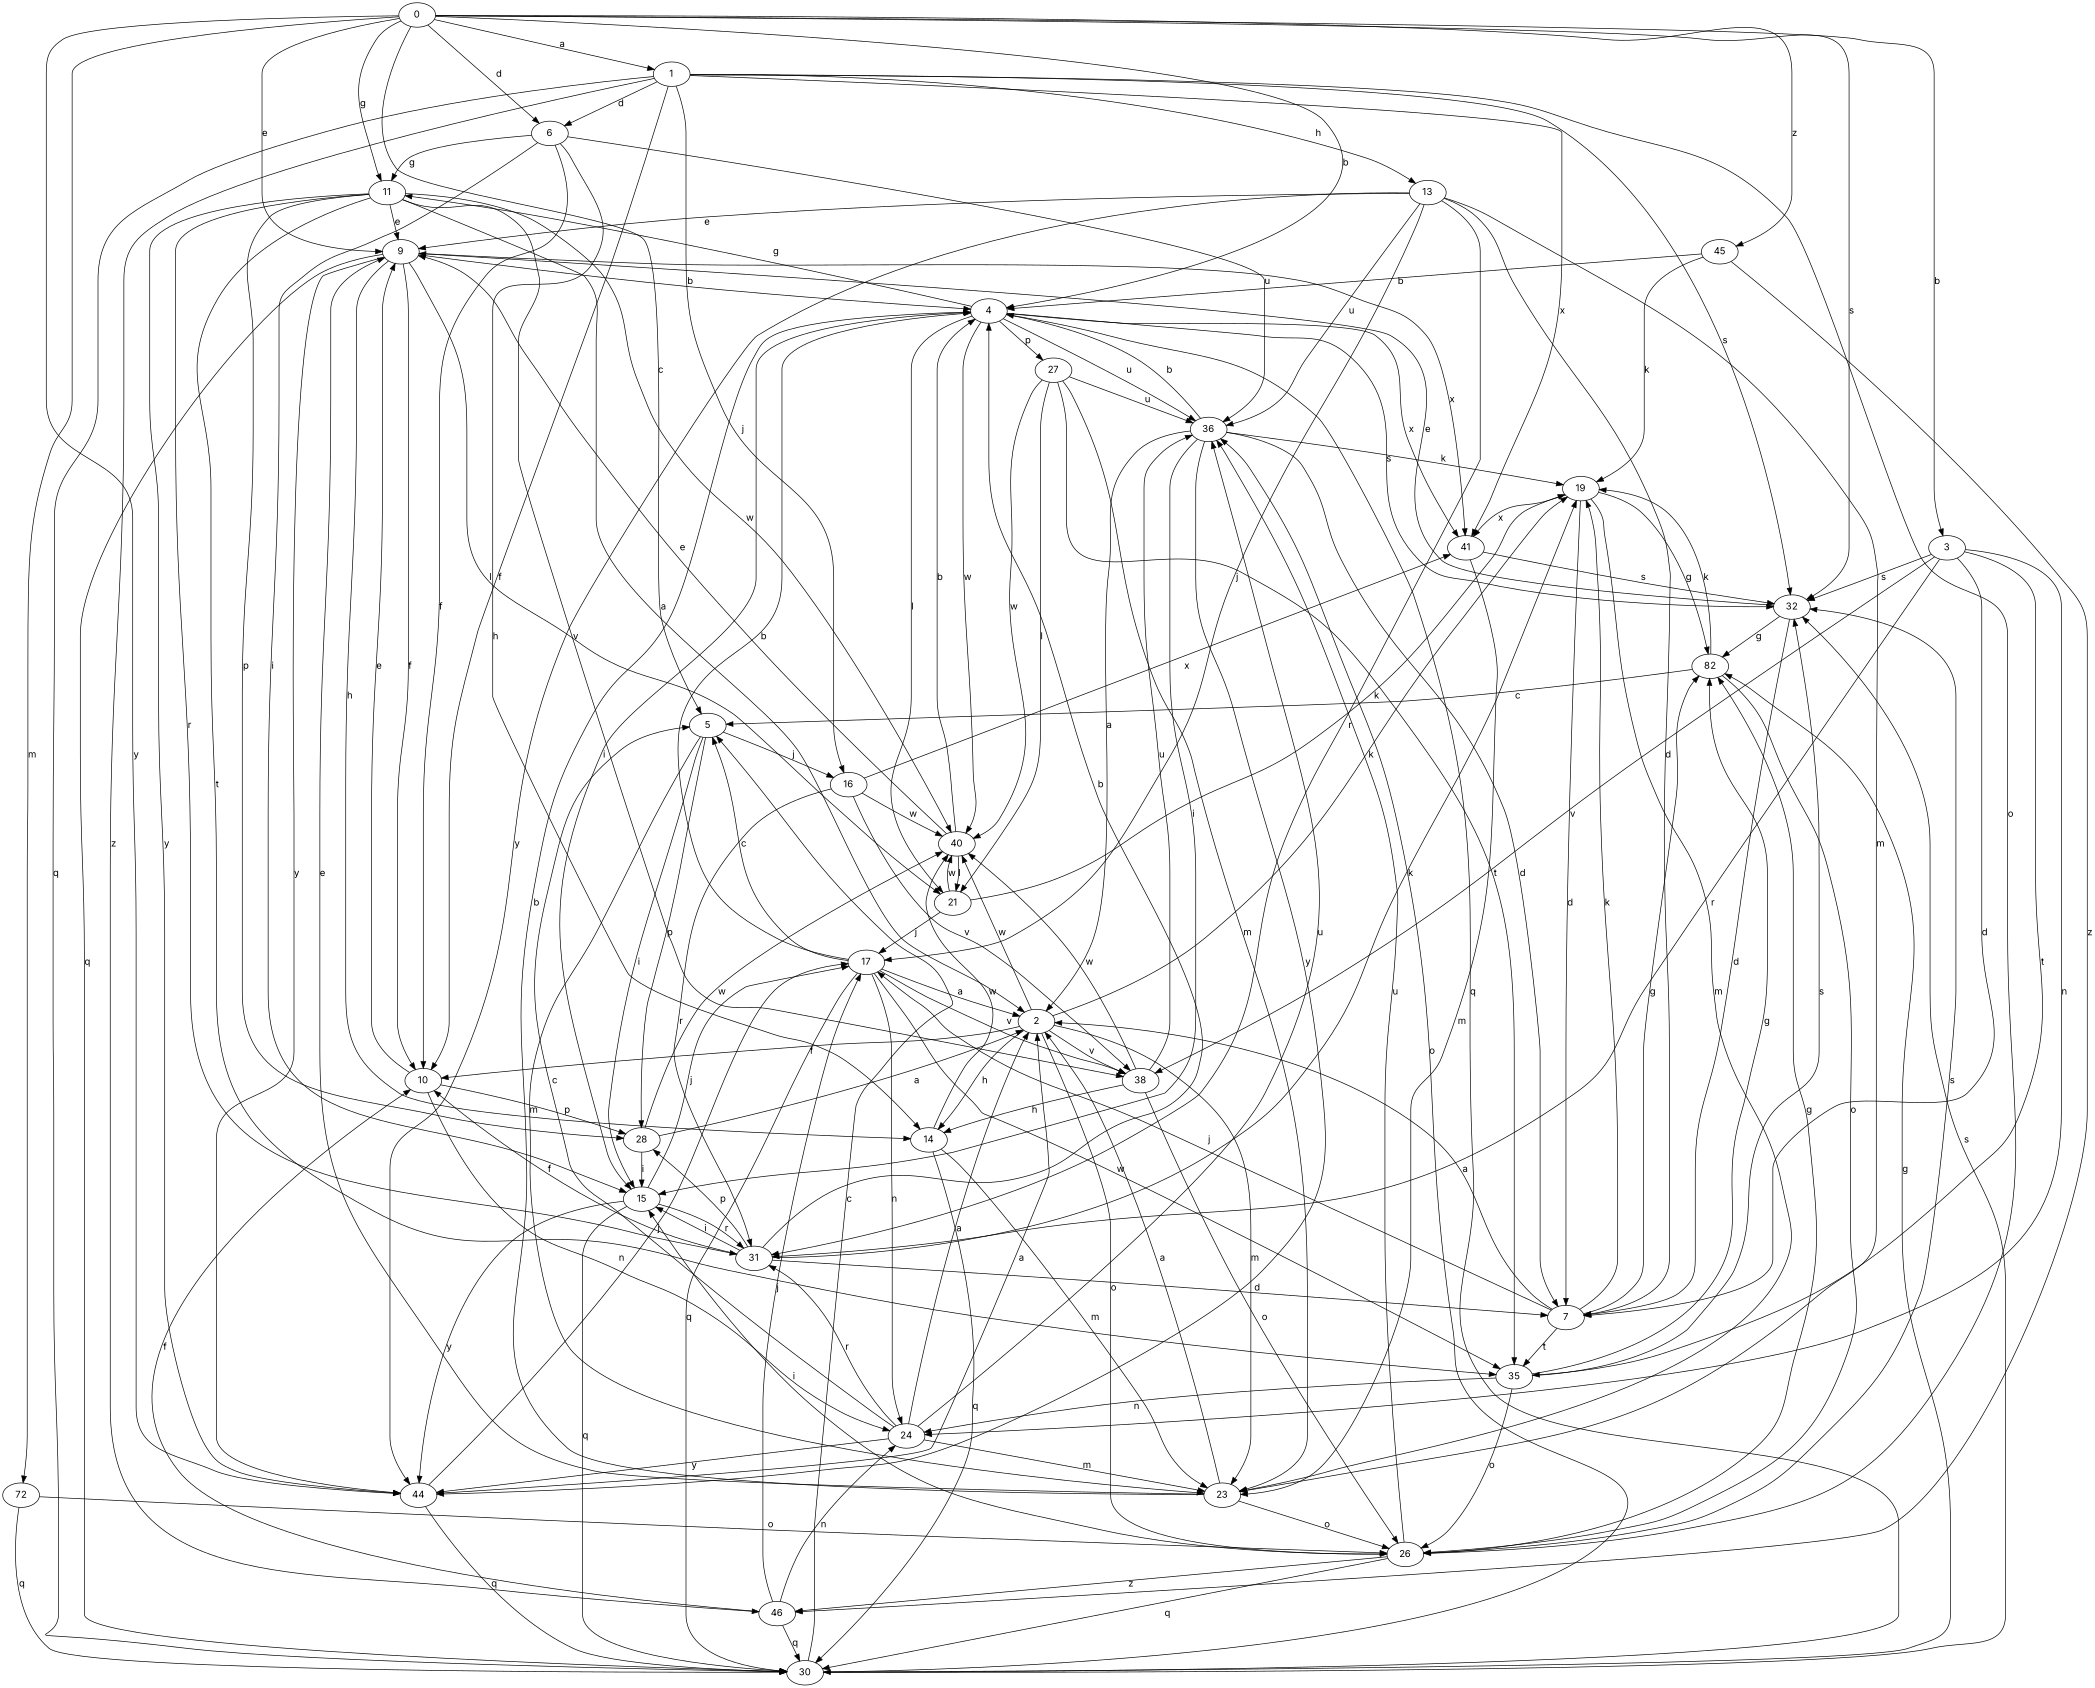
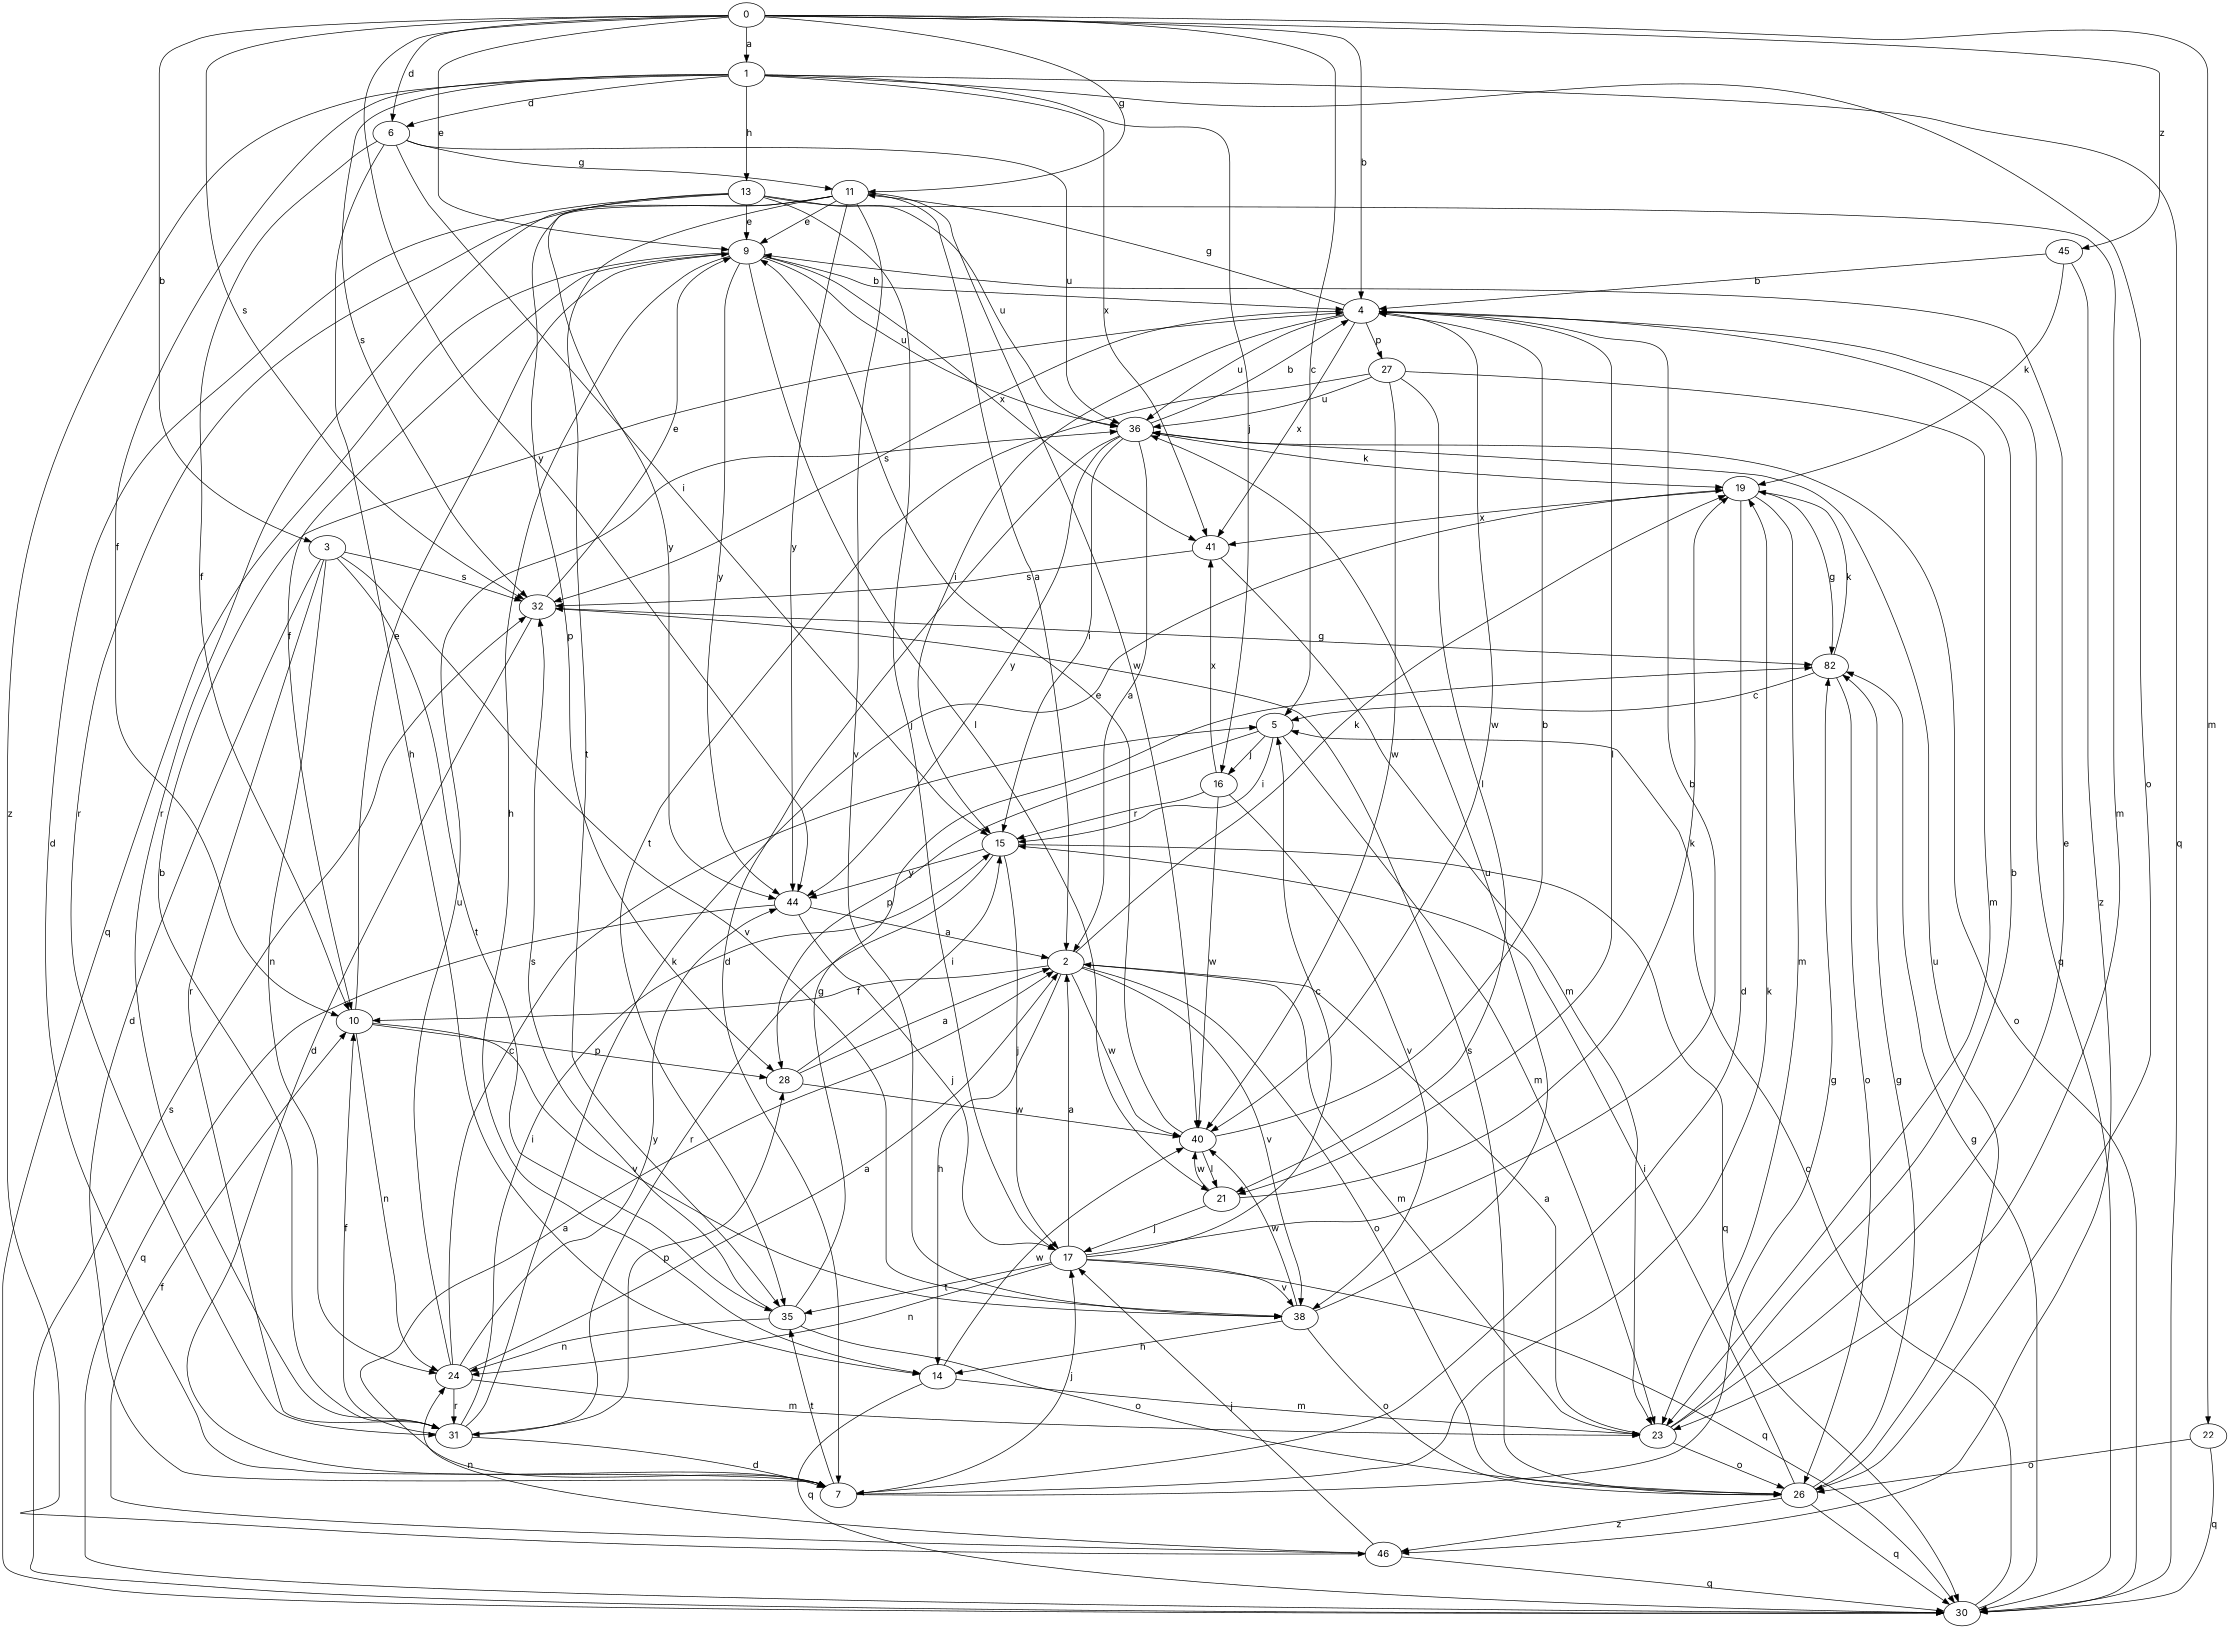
none -> (919, 355)
(683, 988) -> (1114, 814)
(1121, 1170) -> (946, 1288)
none -> (788, 1257)
(21, 1495) -> (2208, 1436)
